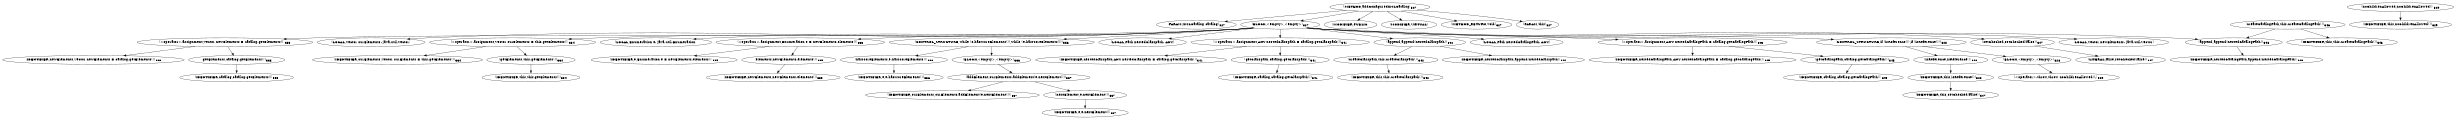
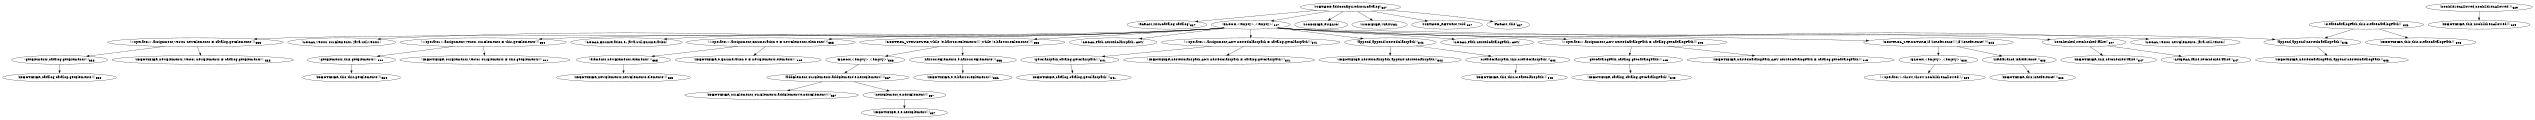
(1951, 85) -> (2095, 50)
